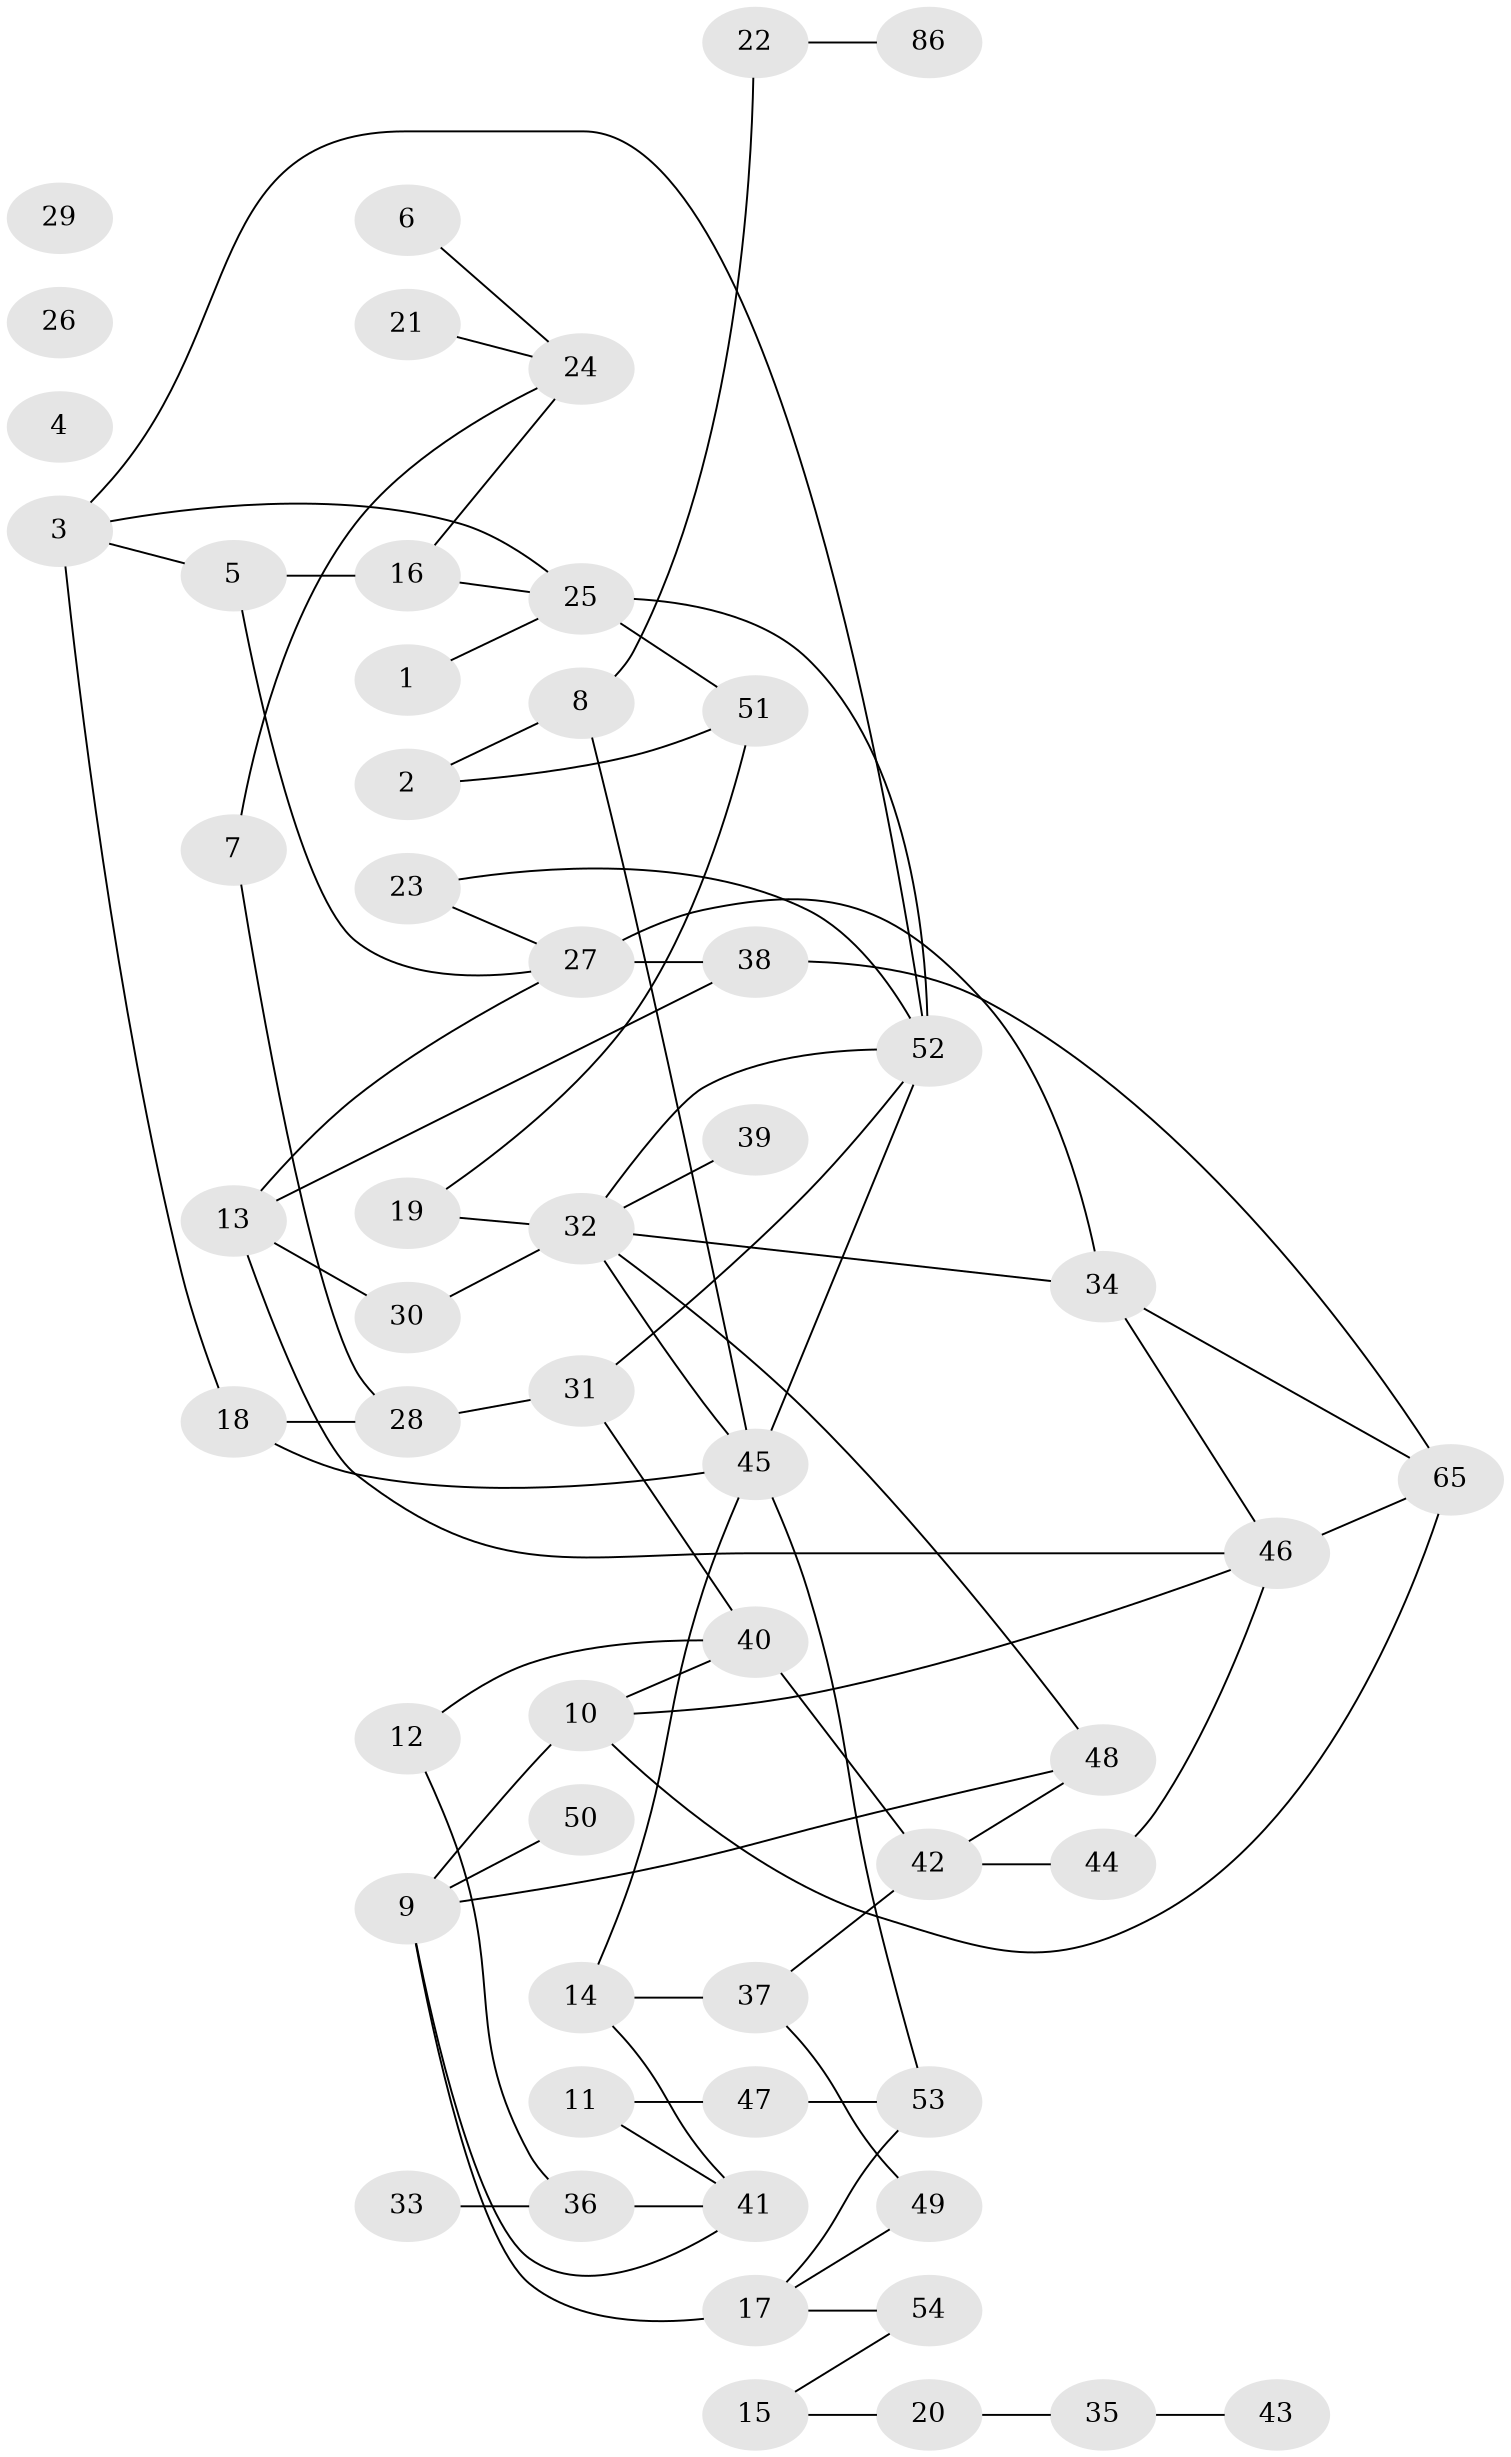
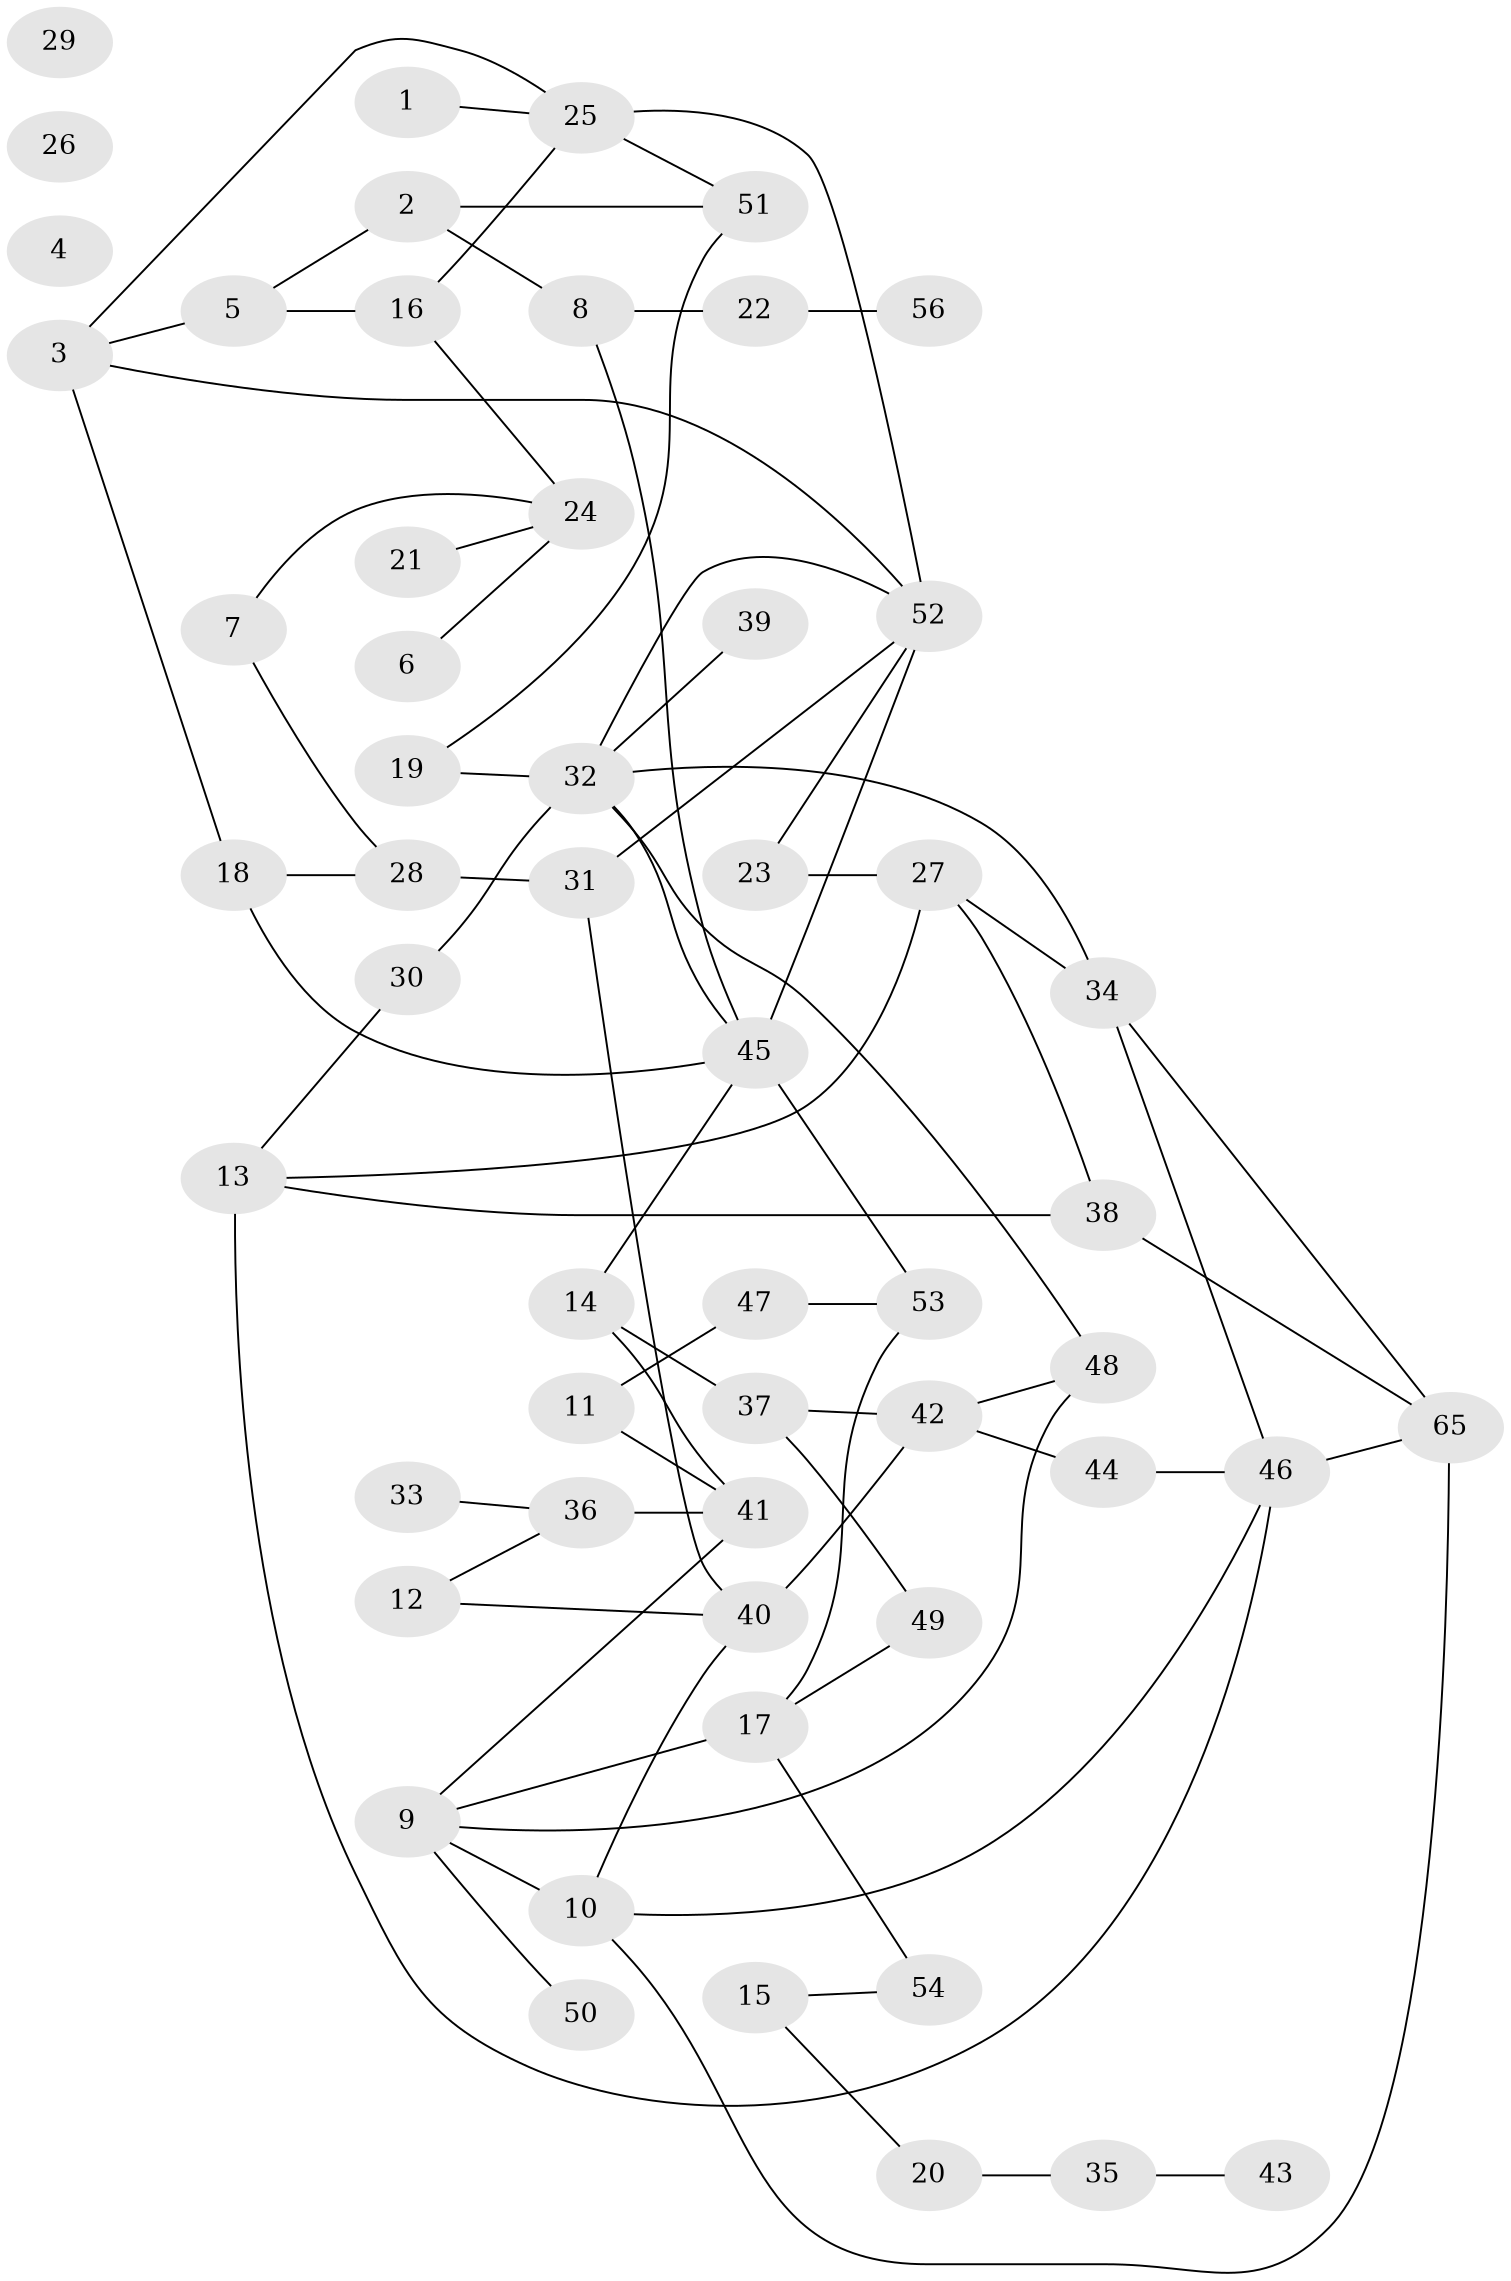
(929, 43) -> (929, 311)
(312, 869) -> (321, 259)
